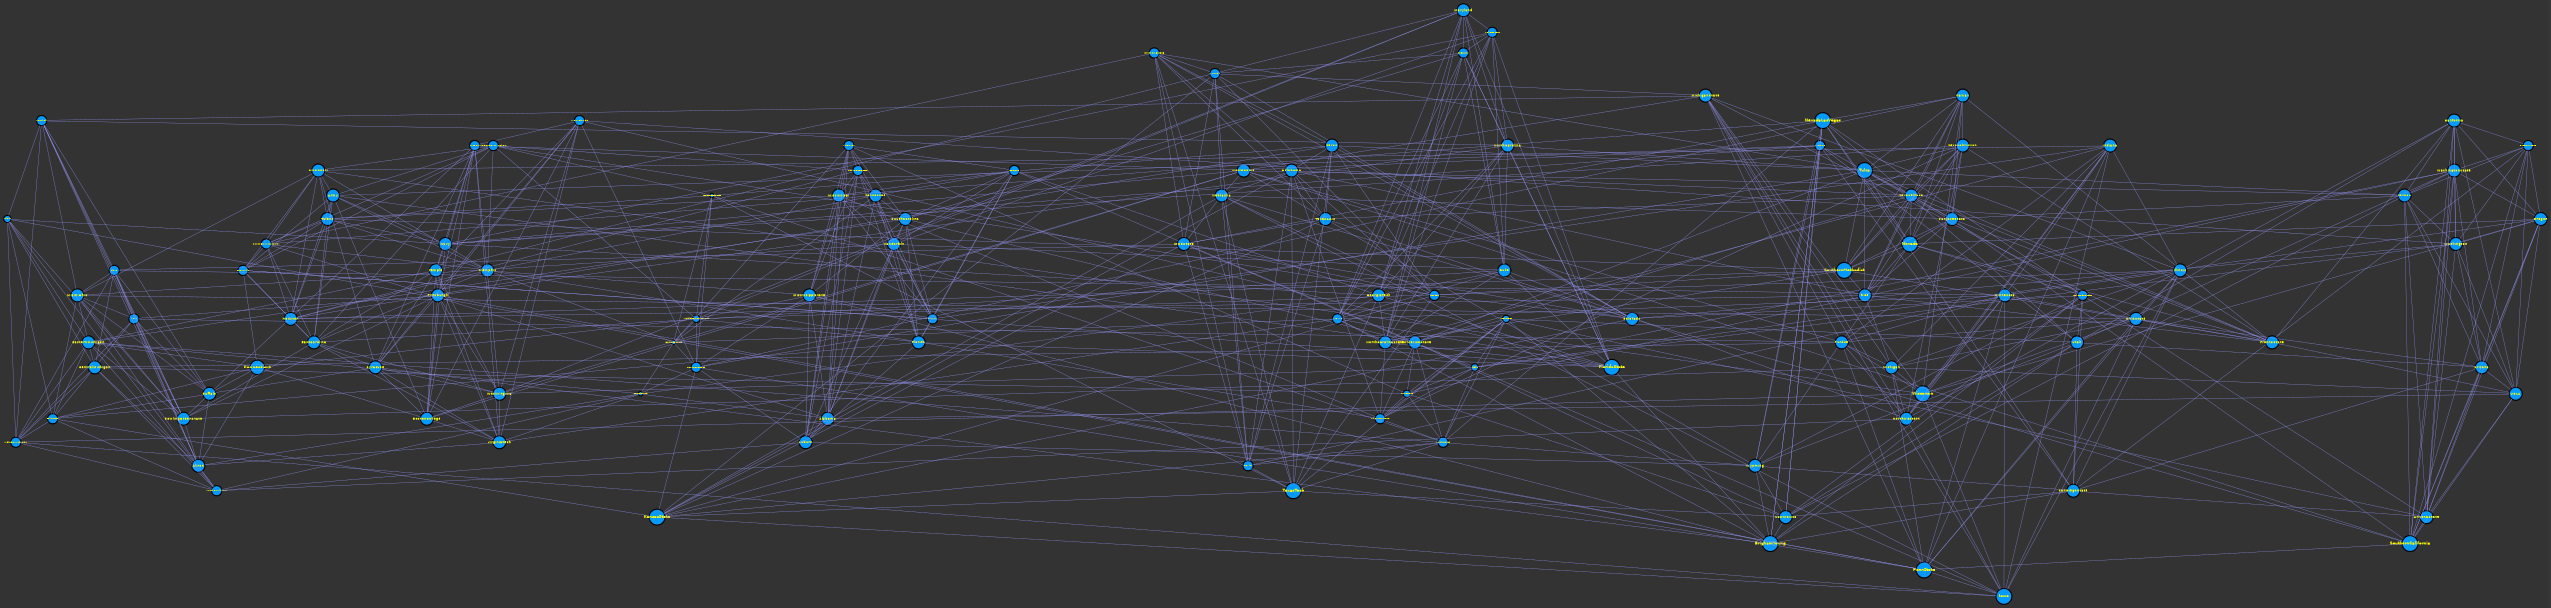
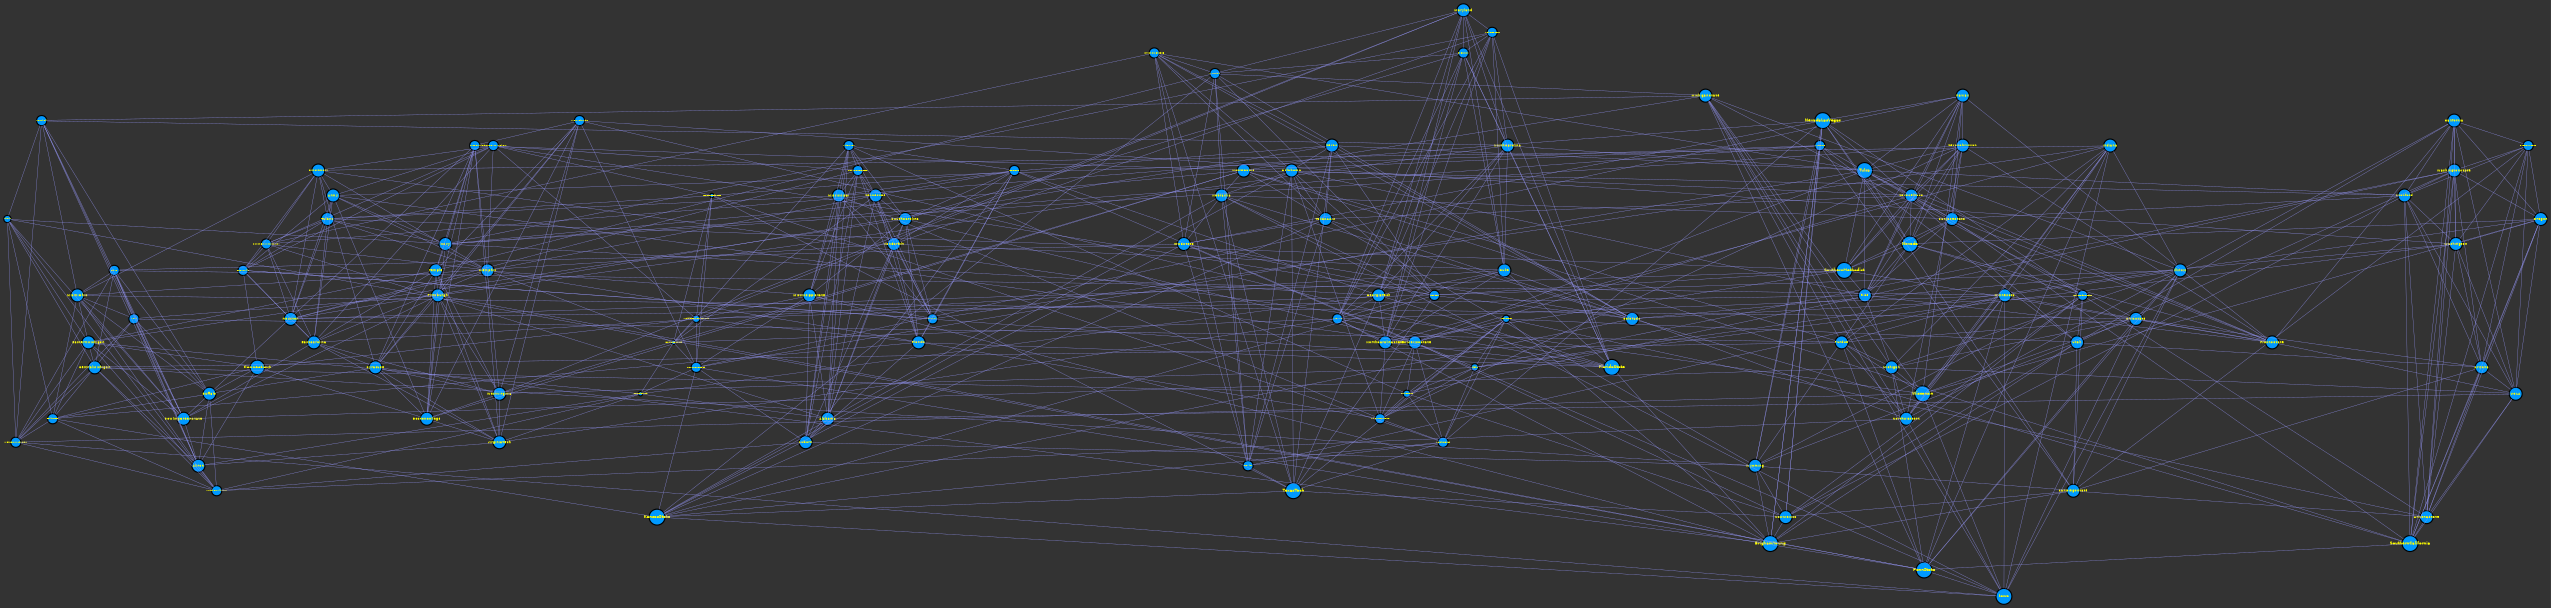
(78, 196) -> none
(2405, 196) -> (2405, 196)
(963, 407) -> (1007, 421)
none -> (213, 447)
